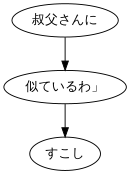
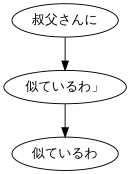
(65, 154) -> (65, 154)
